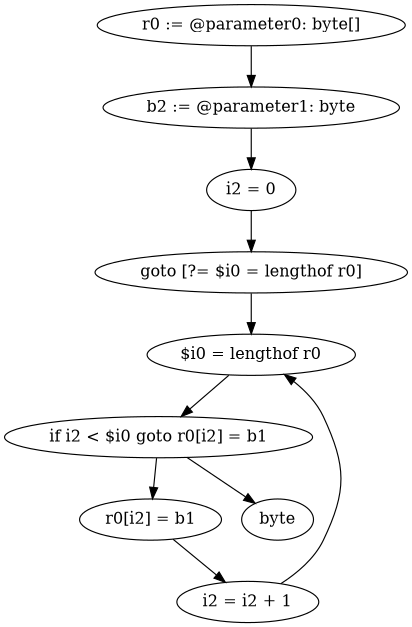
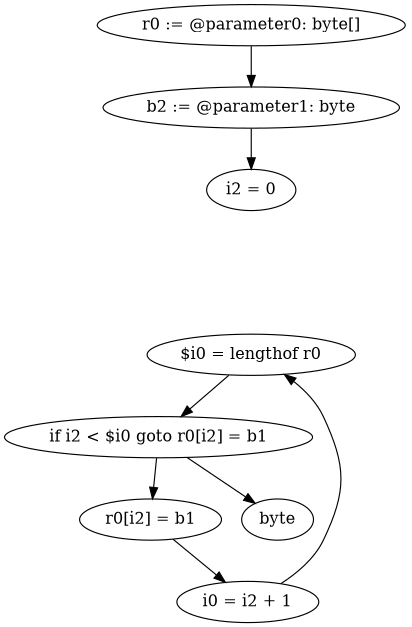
(251, 272) -> none
(248, 602) -> (248, 602)
